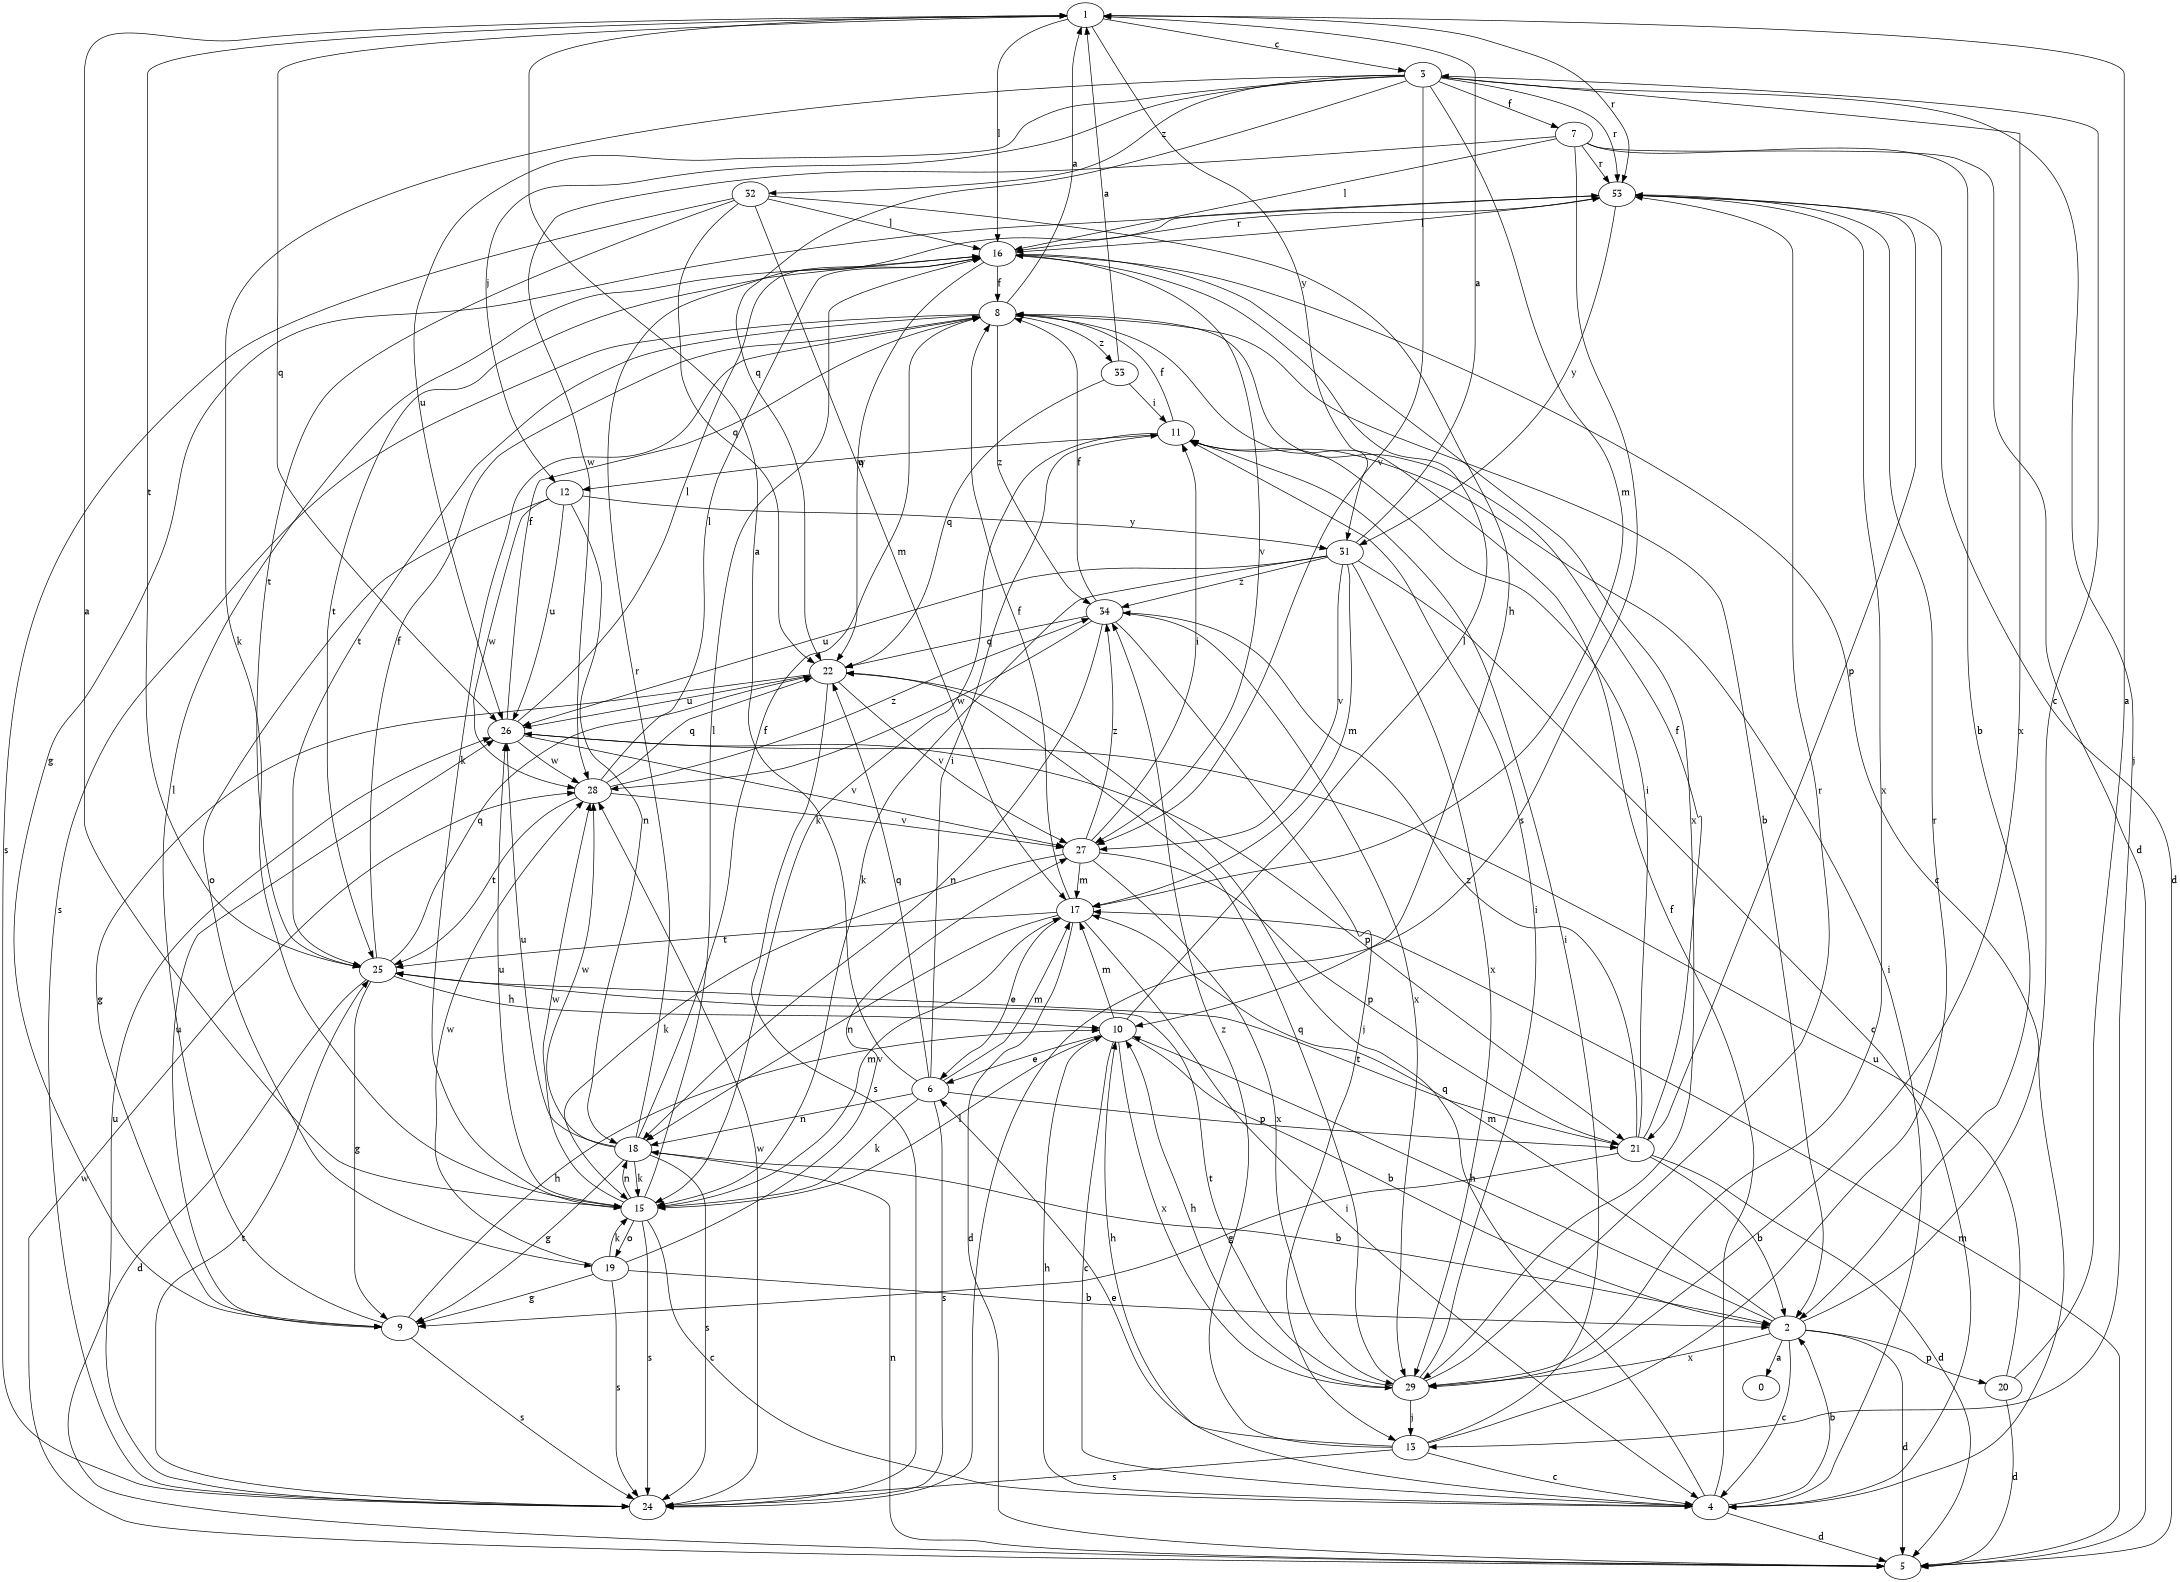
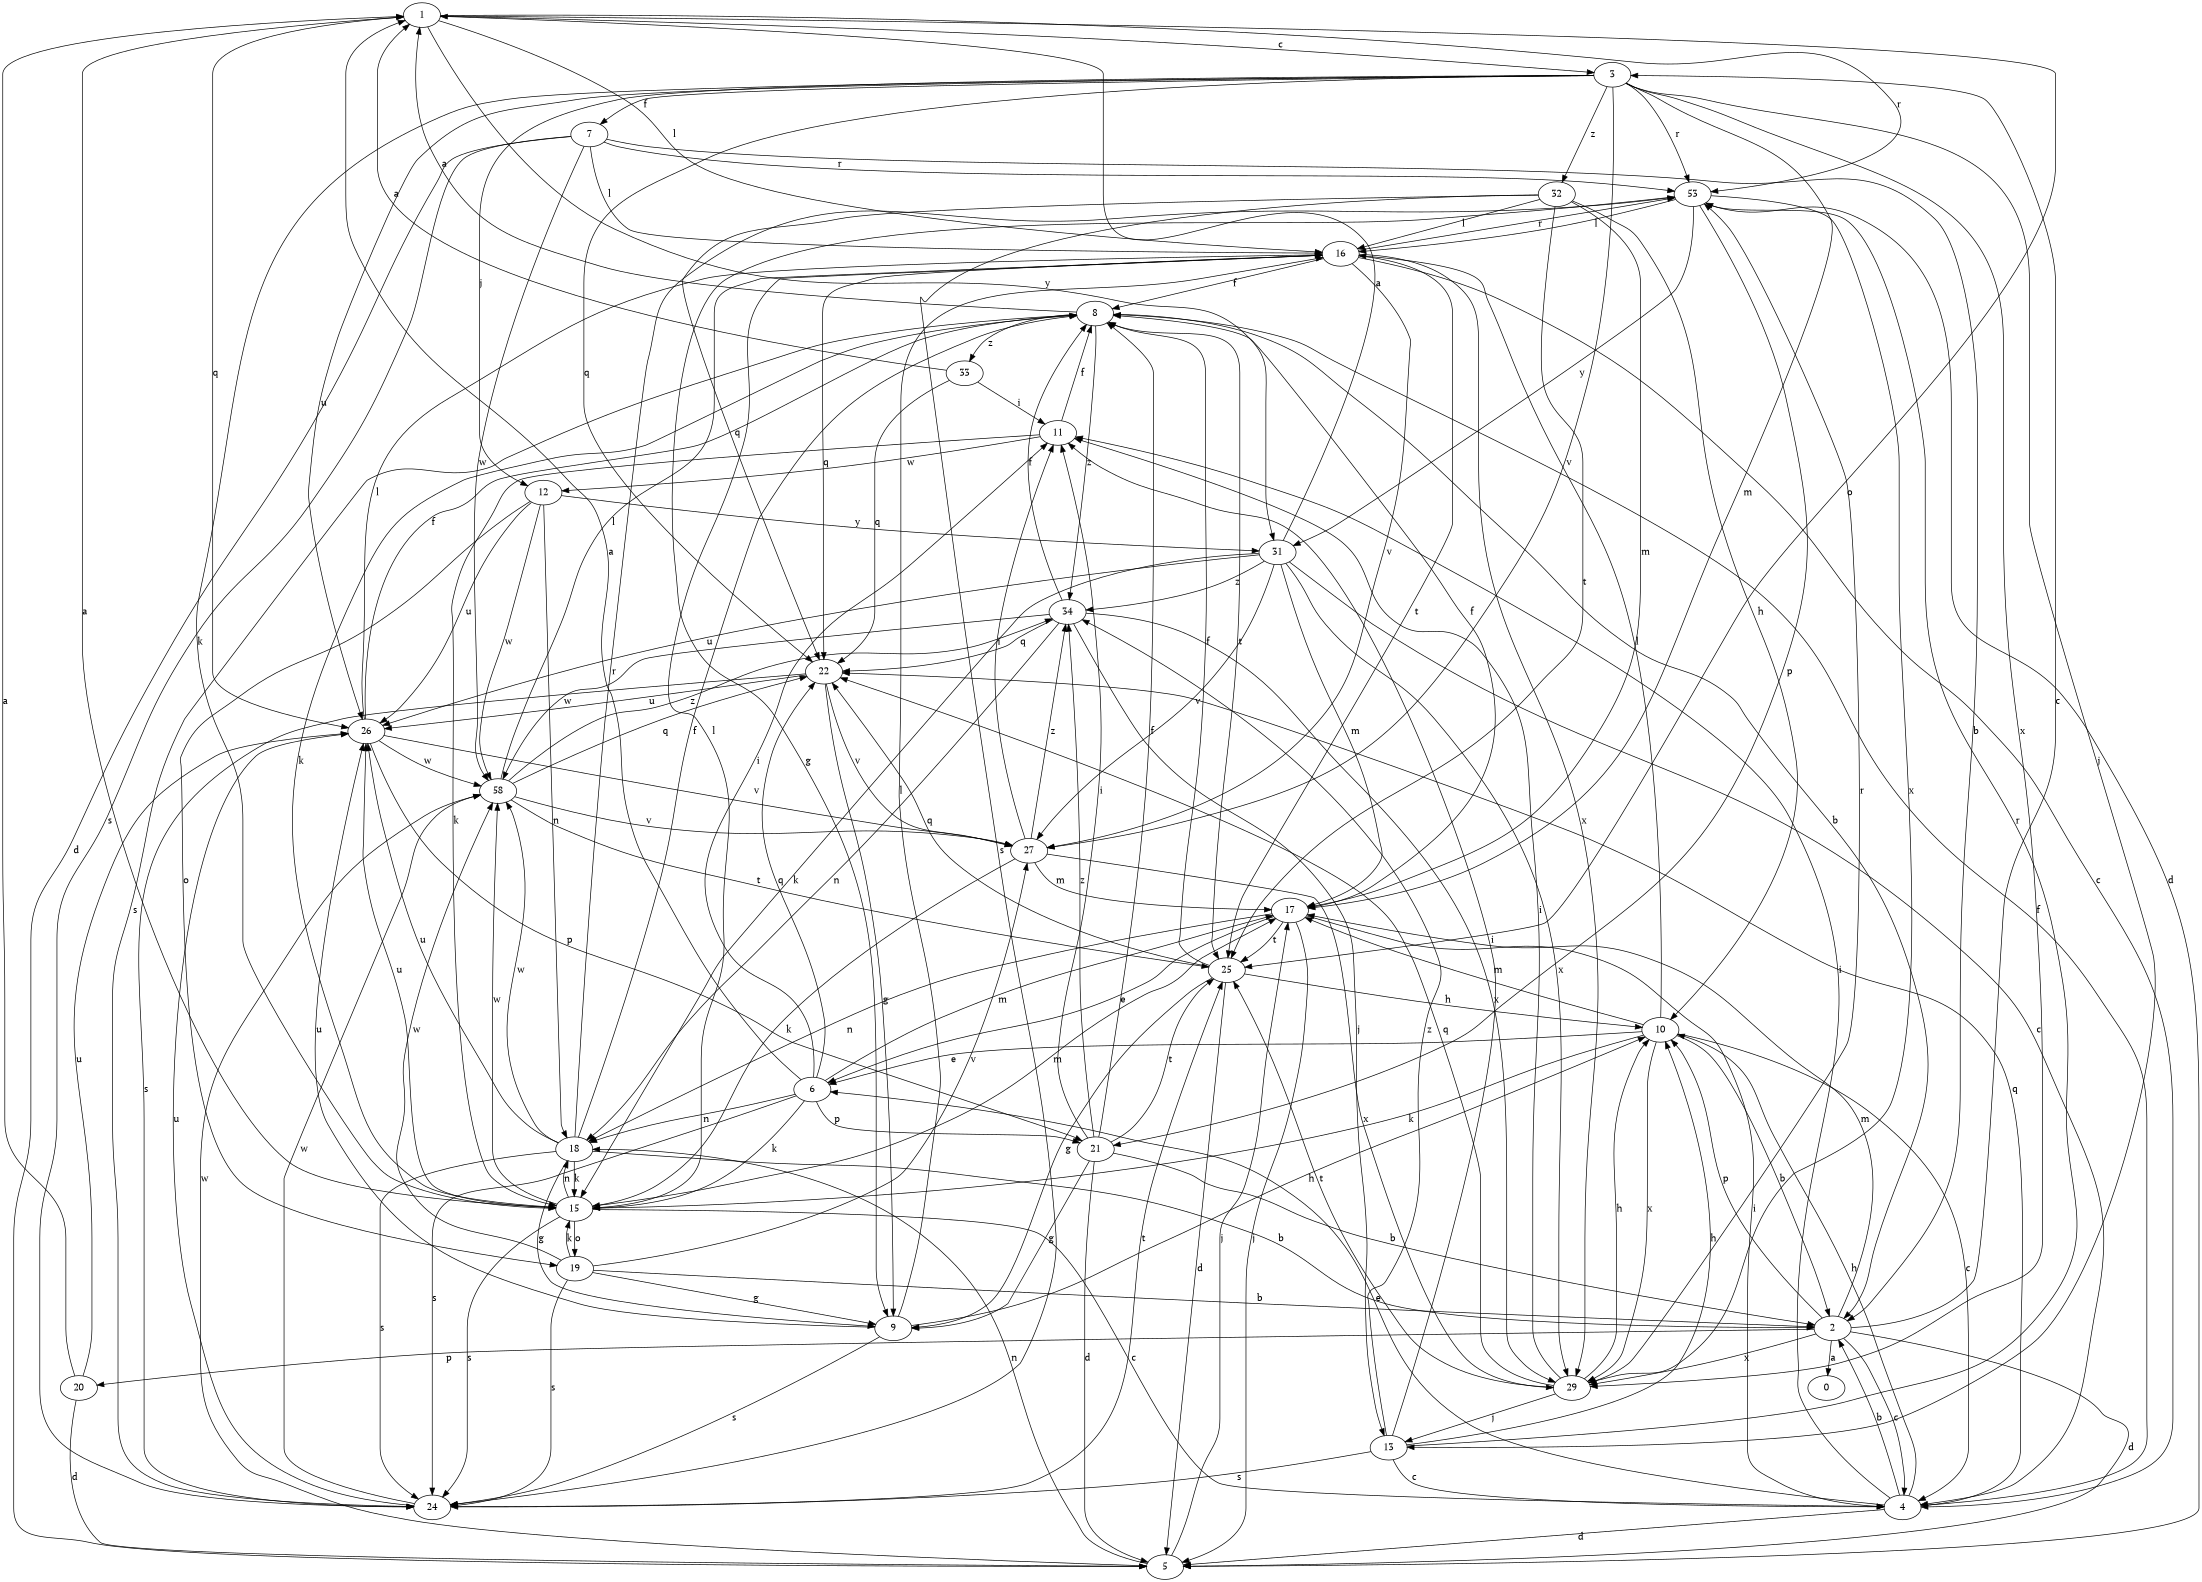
(150, 493) -> (1850, 493)
(593, 791) -> (498, 791)
(1354, 996) -> none
(960, 1119) -> (1411, 1119)
(1473, 1179) -> (1726, 1179)
(971, 1239) -> (1254, 1239)
(1963, 1239) -> (1222, 1239)
